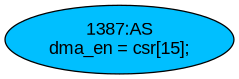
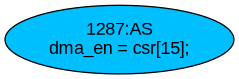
(119, 40) -> (119, 40)
